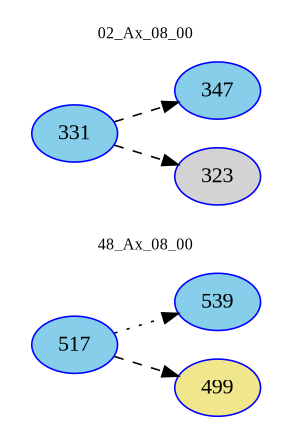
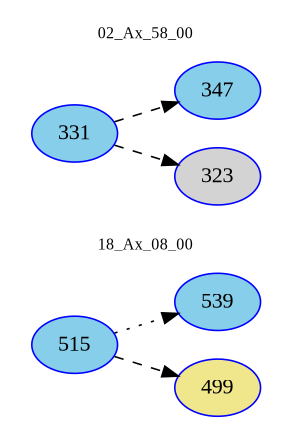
(146, 34) -> (146, 34)
(146, 245) -> (146, 245)
(75, 345) -> (75, 345)
